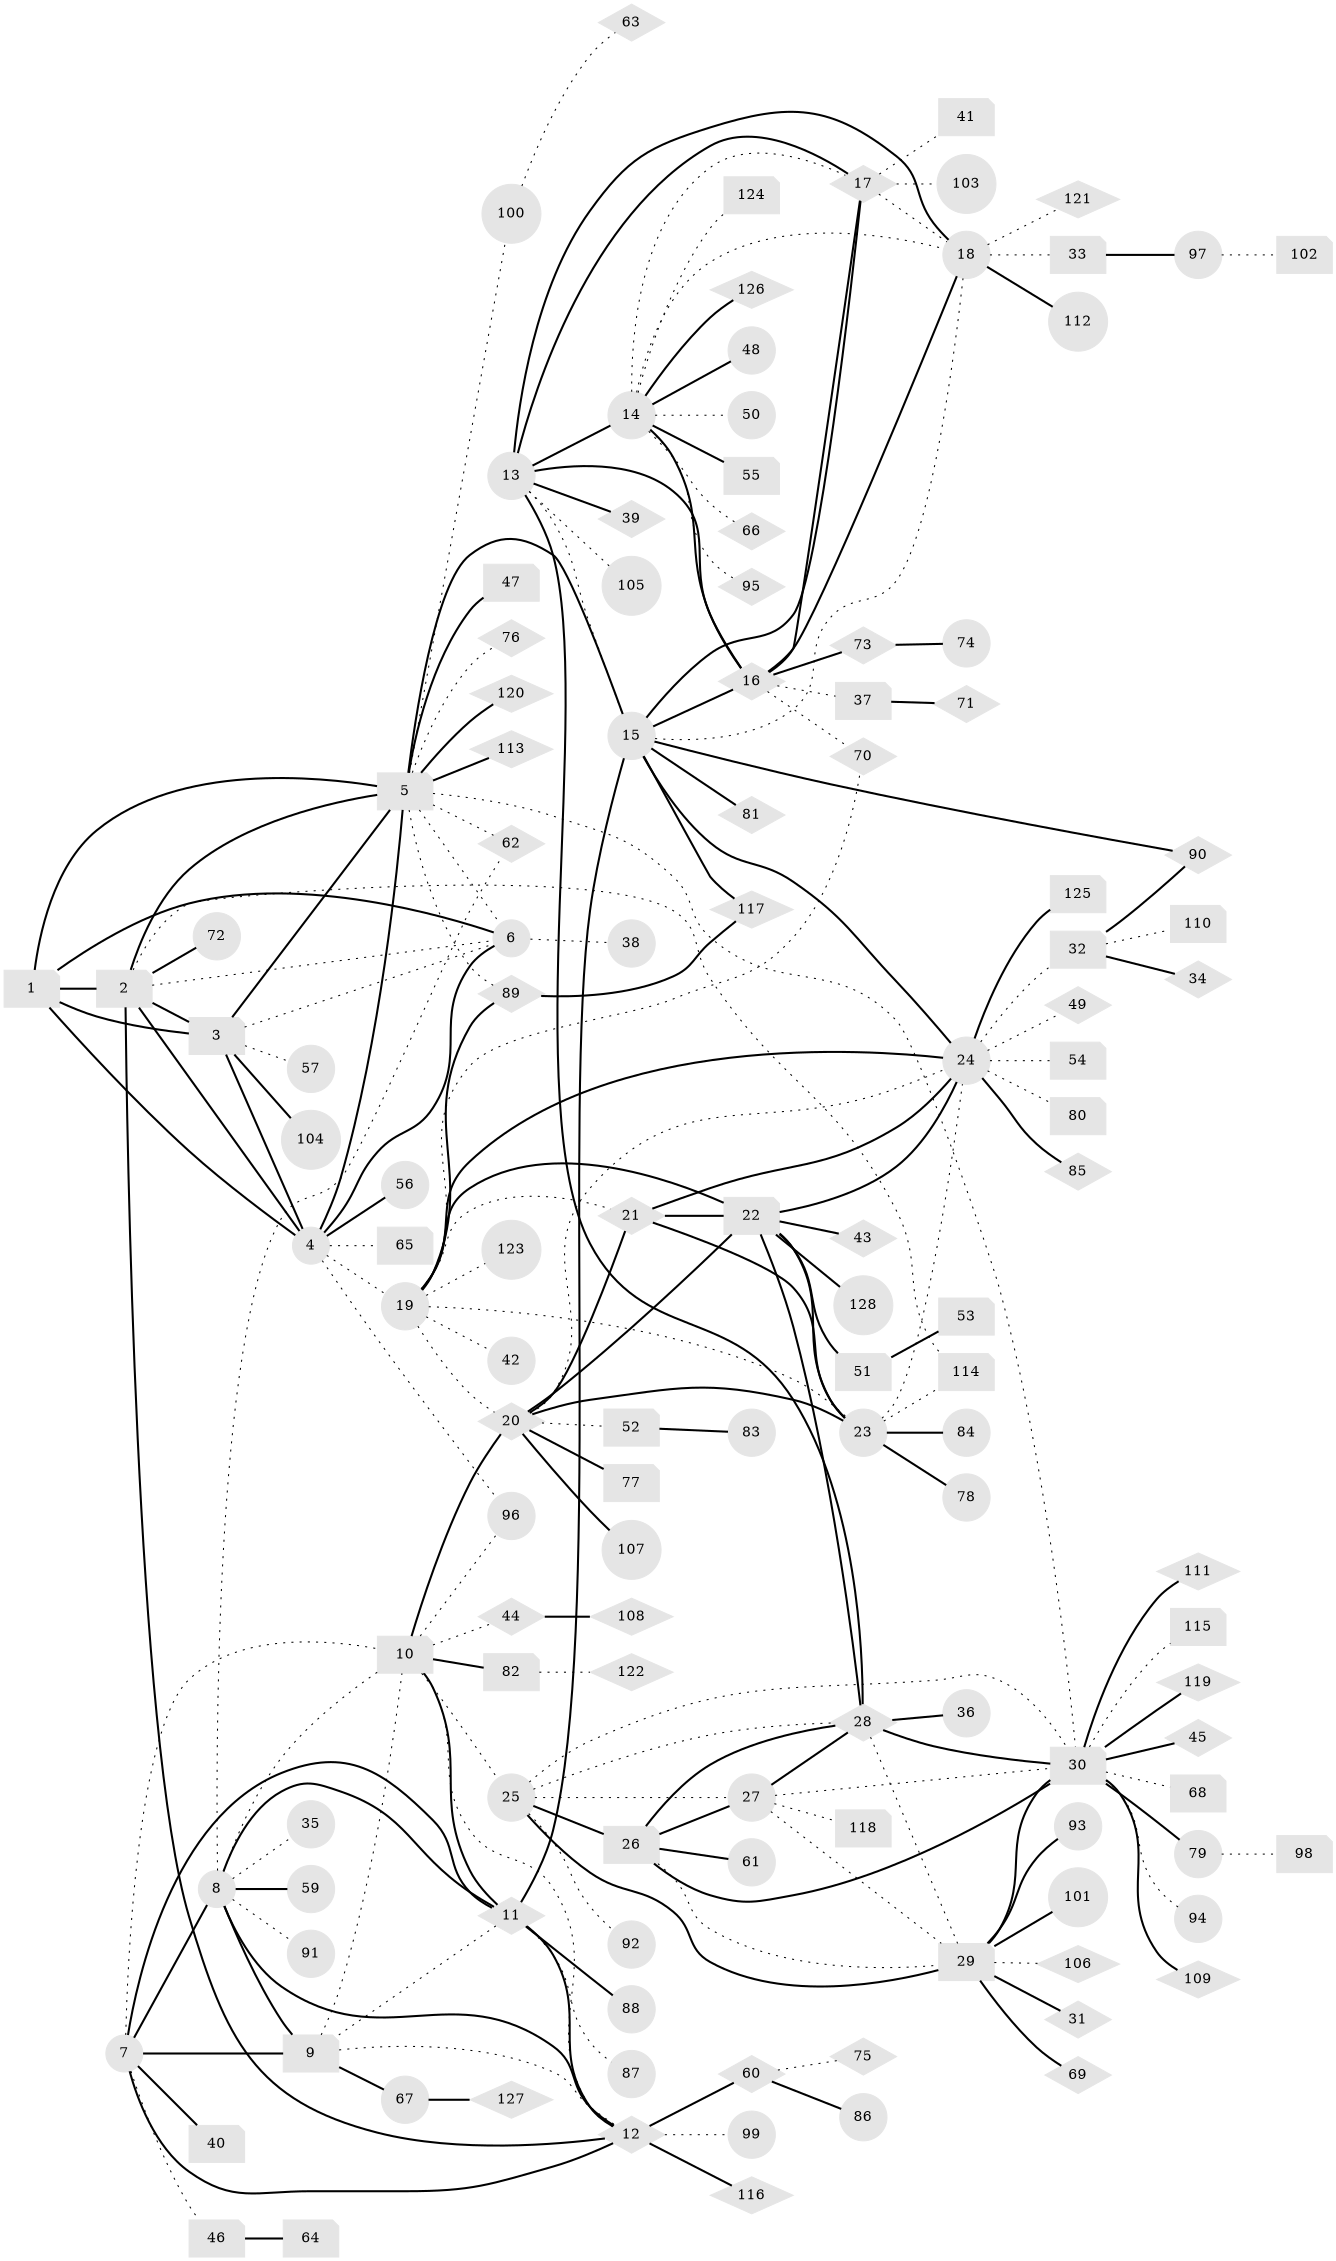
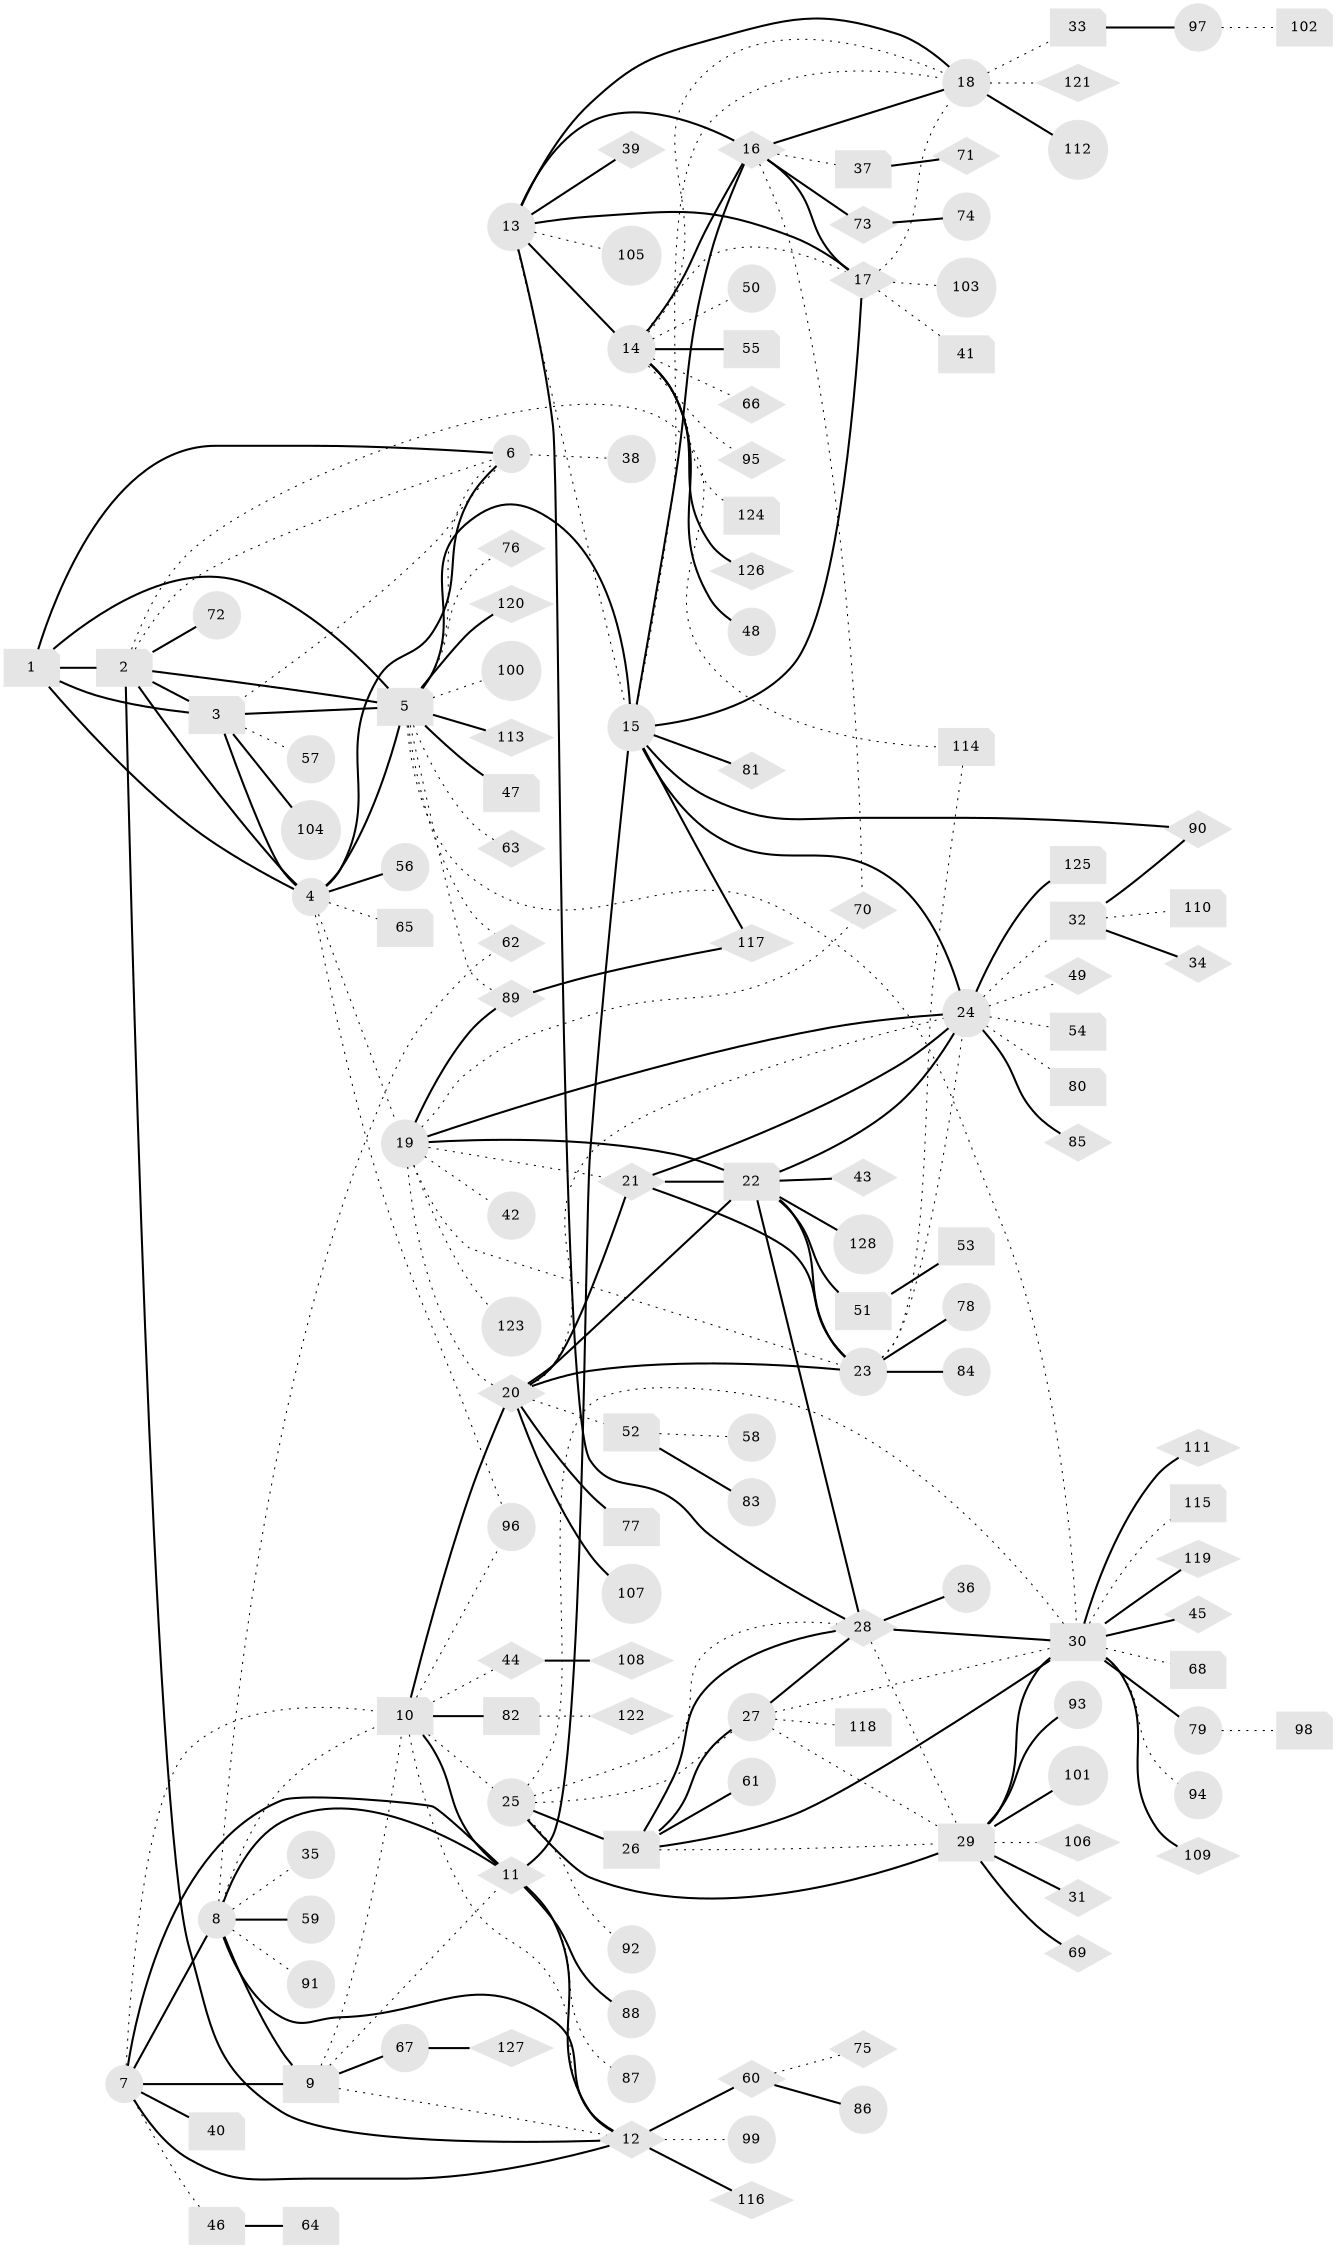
(559, 103) -> (446, 788)
none -> (752, 1438)
